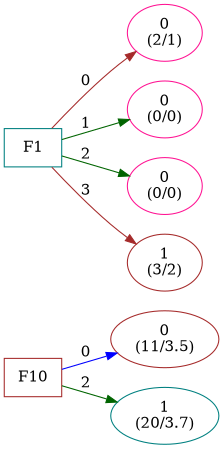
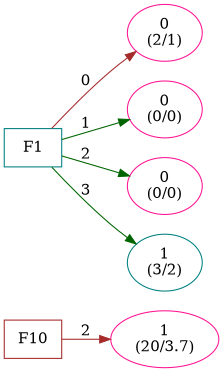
(88, 204) -> (88, 204)
(165, 263) -> (165, 263)
(165, 339) -> none
(84, 392) -> (81, 339)
(165, 416) -> (165, 339)
